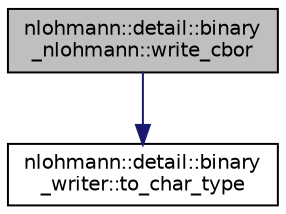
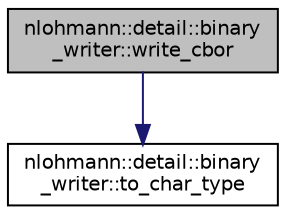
(143, 41) -> (143, 41)
